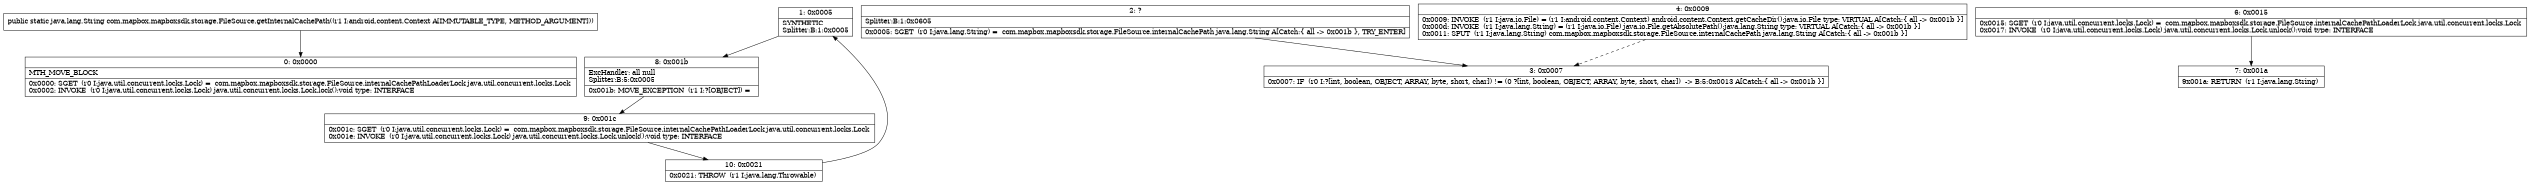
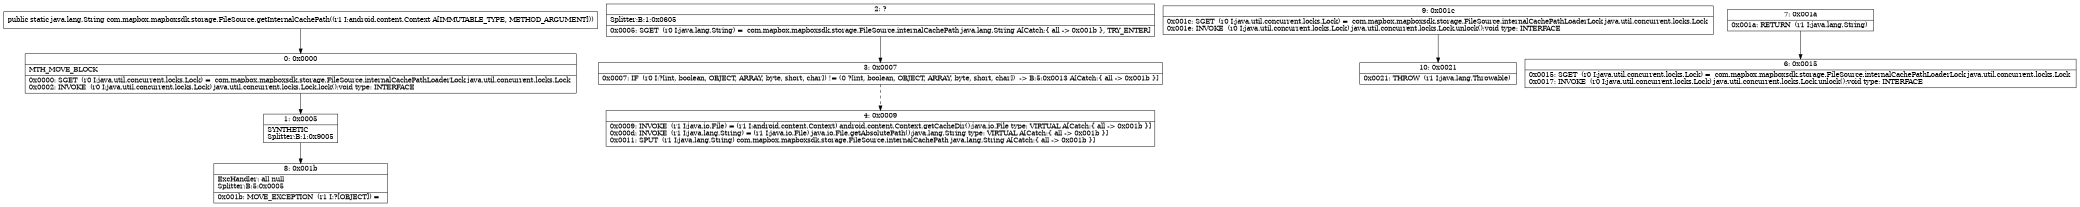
(816, 31) -> (301, 137)
(2251, 49) -> (1801, 43)
(1612, 52) -> (880, 95)
(2251, 82) -> (1801, 25)
(634, 104) -> none
(887, 114) -> (301, 101)
